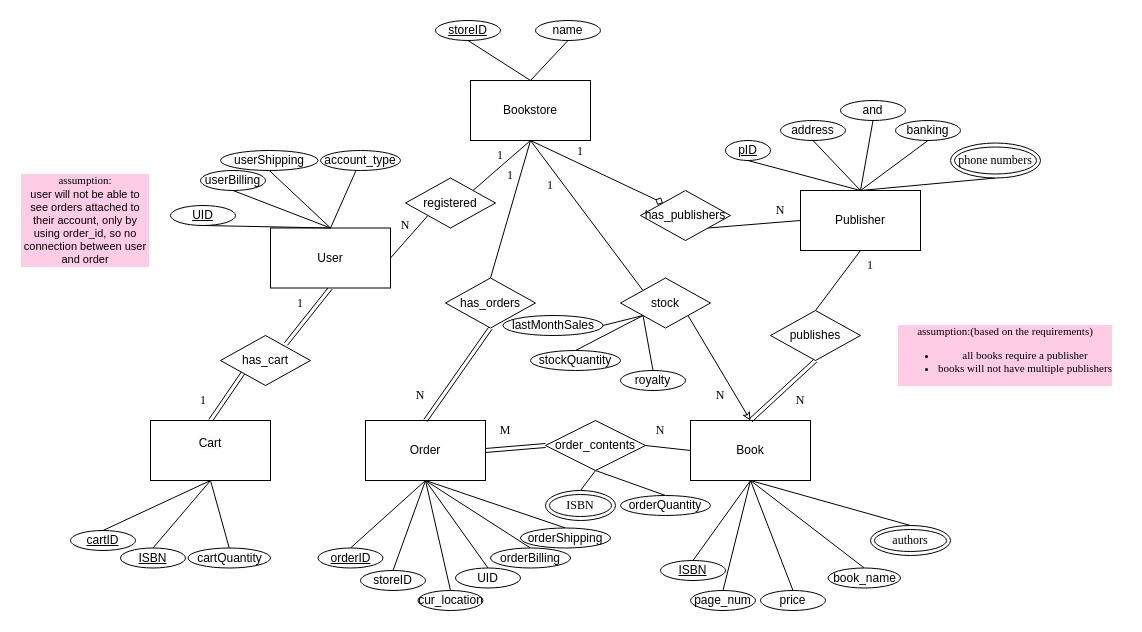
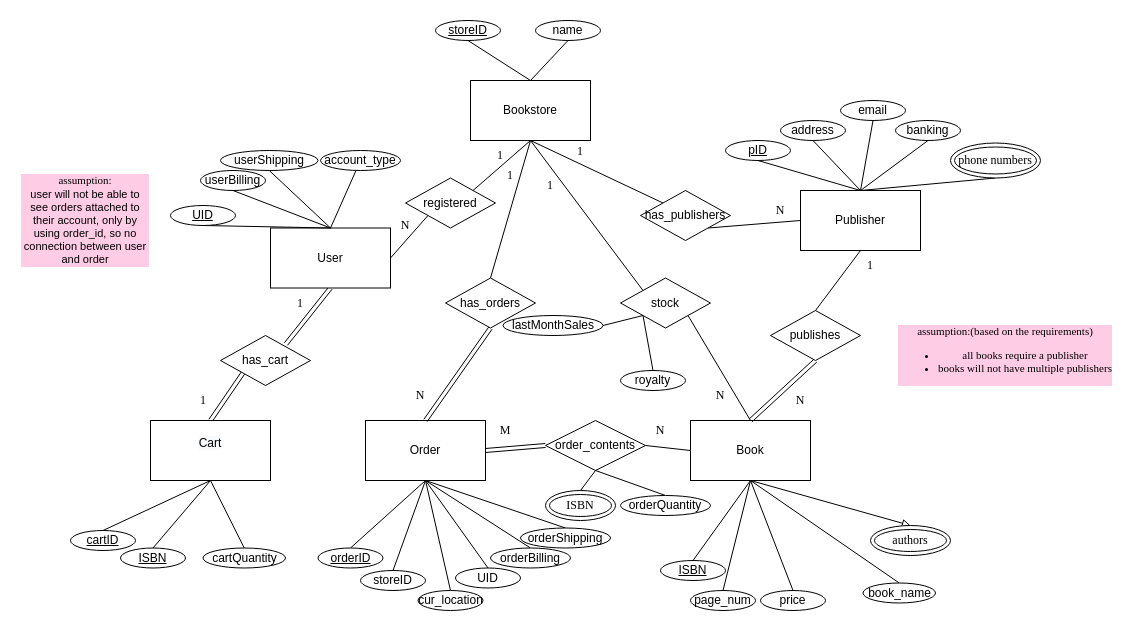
(873, 111) -> (873, 111)
(748, 151) -> (758, 151)
(655, 199) -> (658, 200)
(608, 333) -> none
(576, 361) -> none
(746, 413) -> (747, 414)
(904, 524) -> (901, 523)
(229, 558) -> (244, 558)
(864, 578) -> (899, 593)
